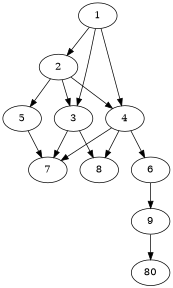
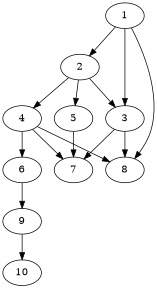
(110, 64) -> (153, 90)
(151, 273) -> (22, 273)
